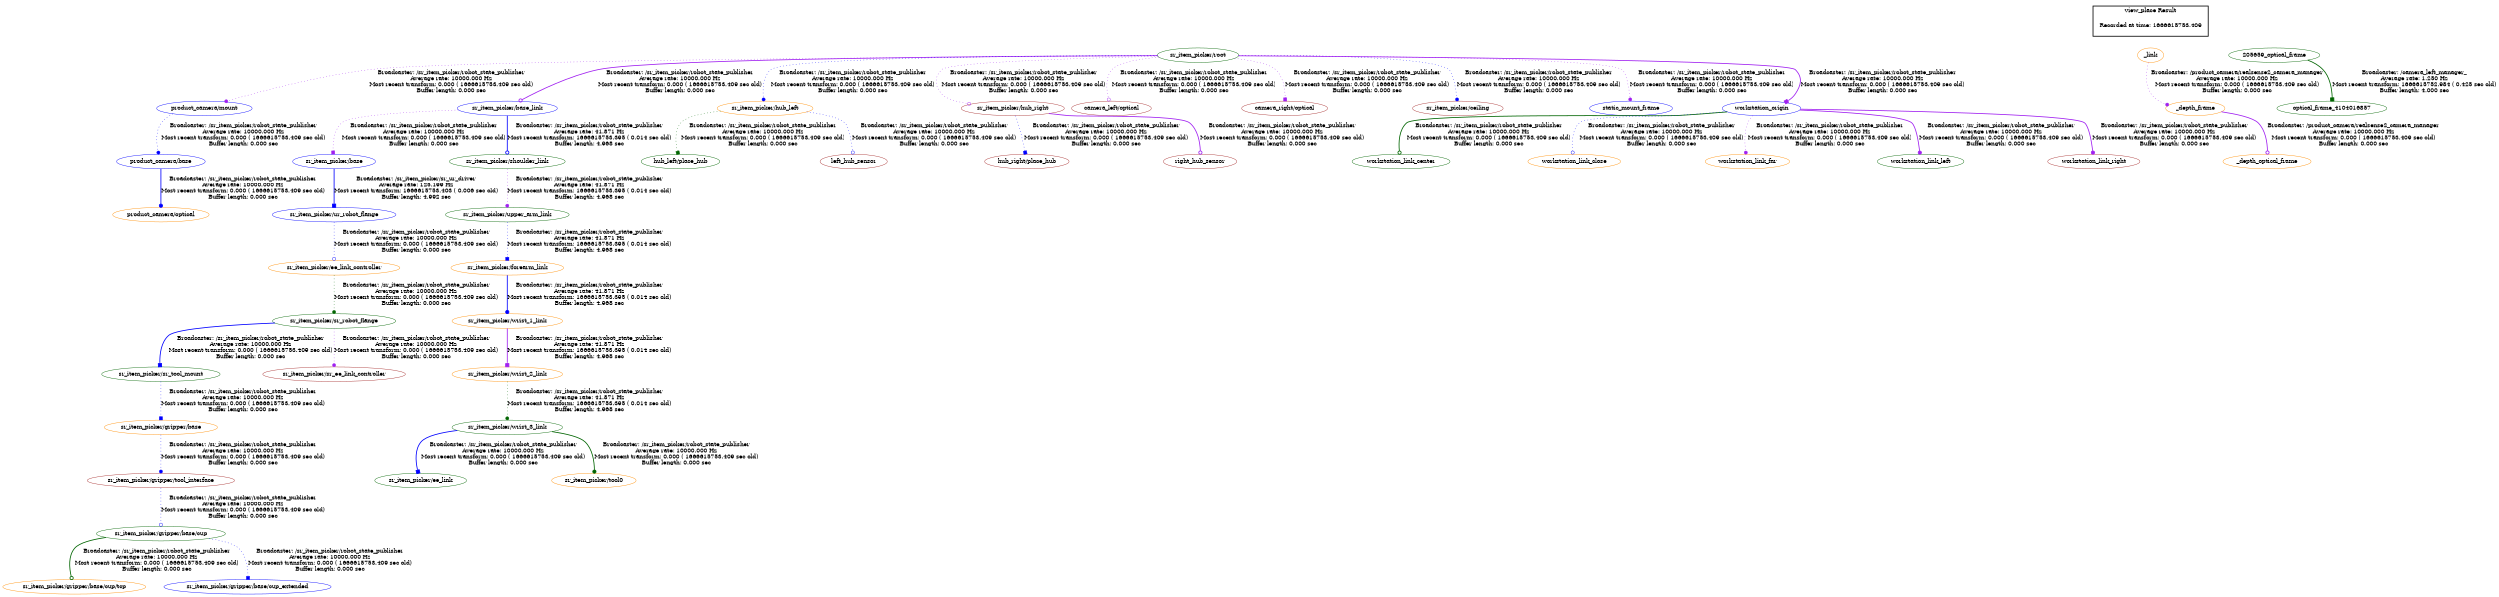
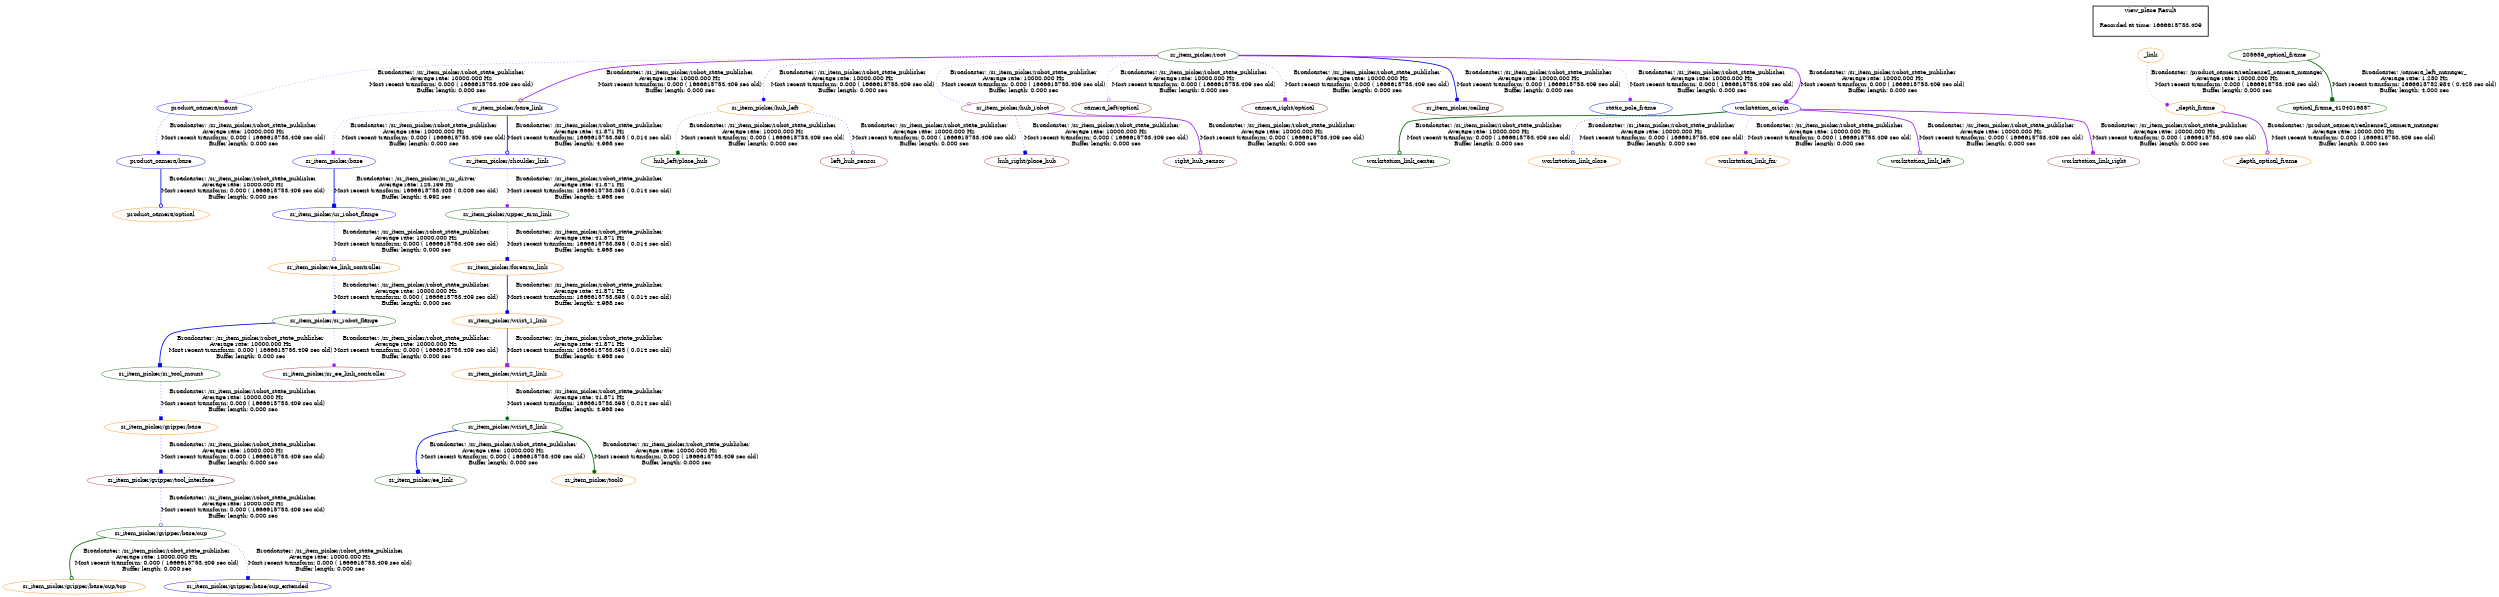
(1395, 59) -> (1395, 59)
(1013, 108) -> (1013, 108)
(1631, 108) -> (1631, 108)
(1871, 115) -> (1871, 115)
(507, 162) -> (507, 162)
(161, 186) -> (161, 186)
(334, 293) -> (334, 293)
(161, 452) -> (161, 452)
